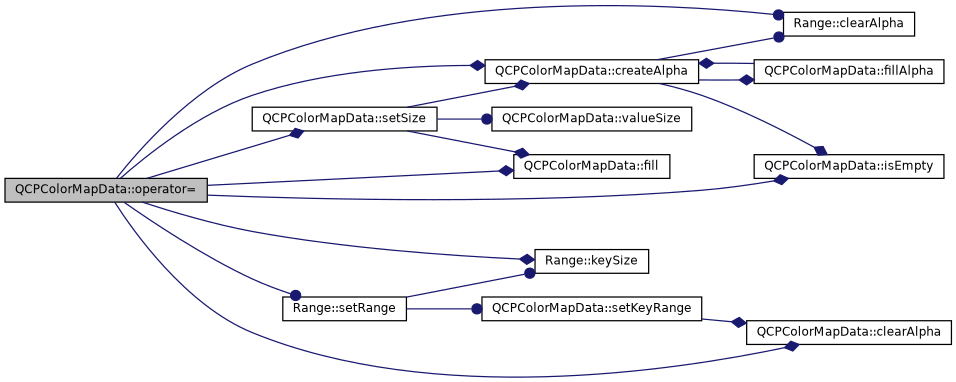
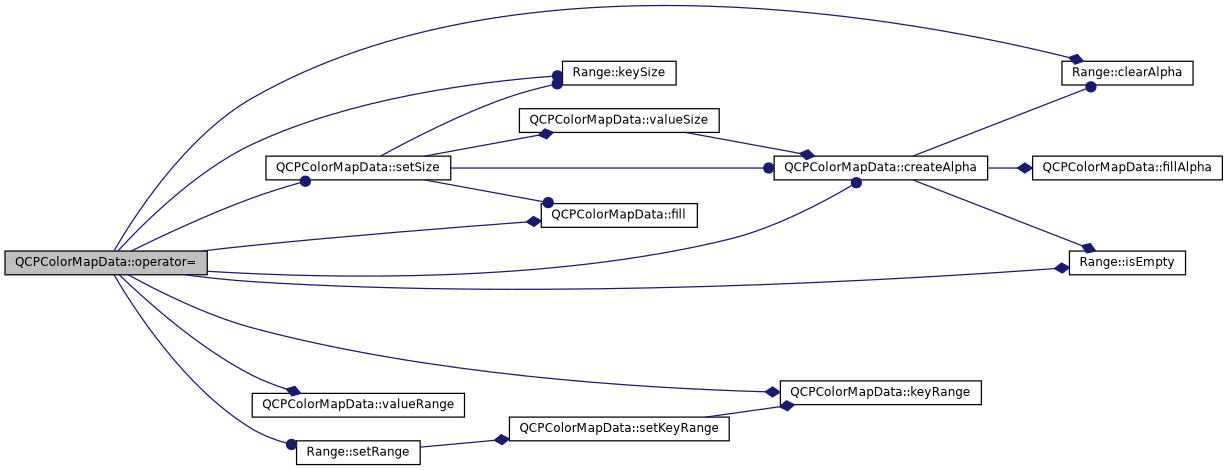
(421, 20) -> (551, 12)
(734, 63) -> (743, 143)
(283, 86) -> (537, 269)
(461, 97) -> (607, 168)
(459, 119) -> (481, 146)
(461, 141) -> (484, 191)
(218, 157) -> (214, 213)
(849, 167) -> (1127, 263)
(329, 243) -> (316, 120)
(466, 286) -> (464, 115)
(439, 309) -> (457, 444)
(849, 333) -> (881, 393)
none -> (358, 405)
